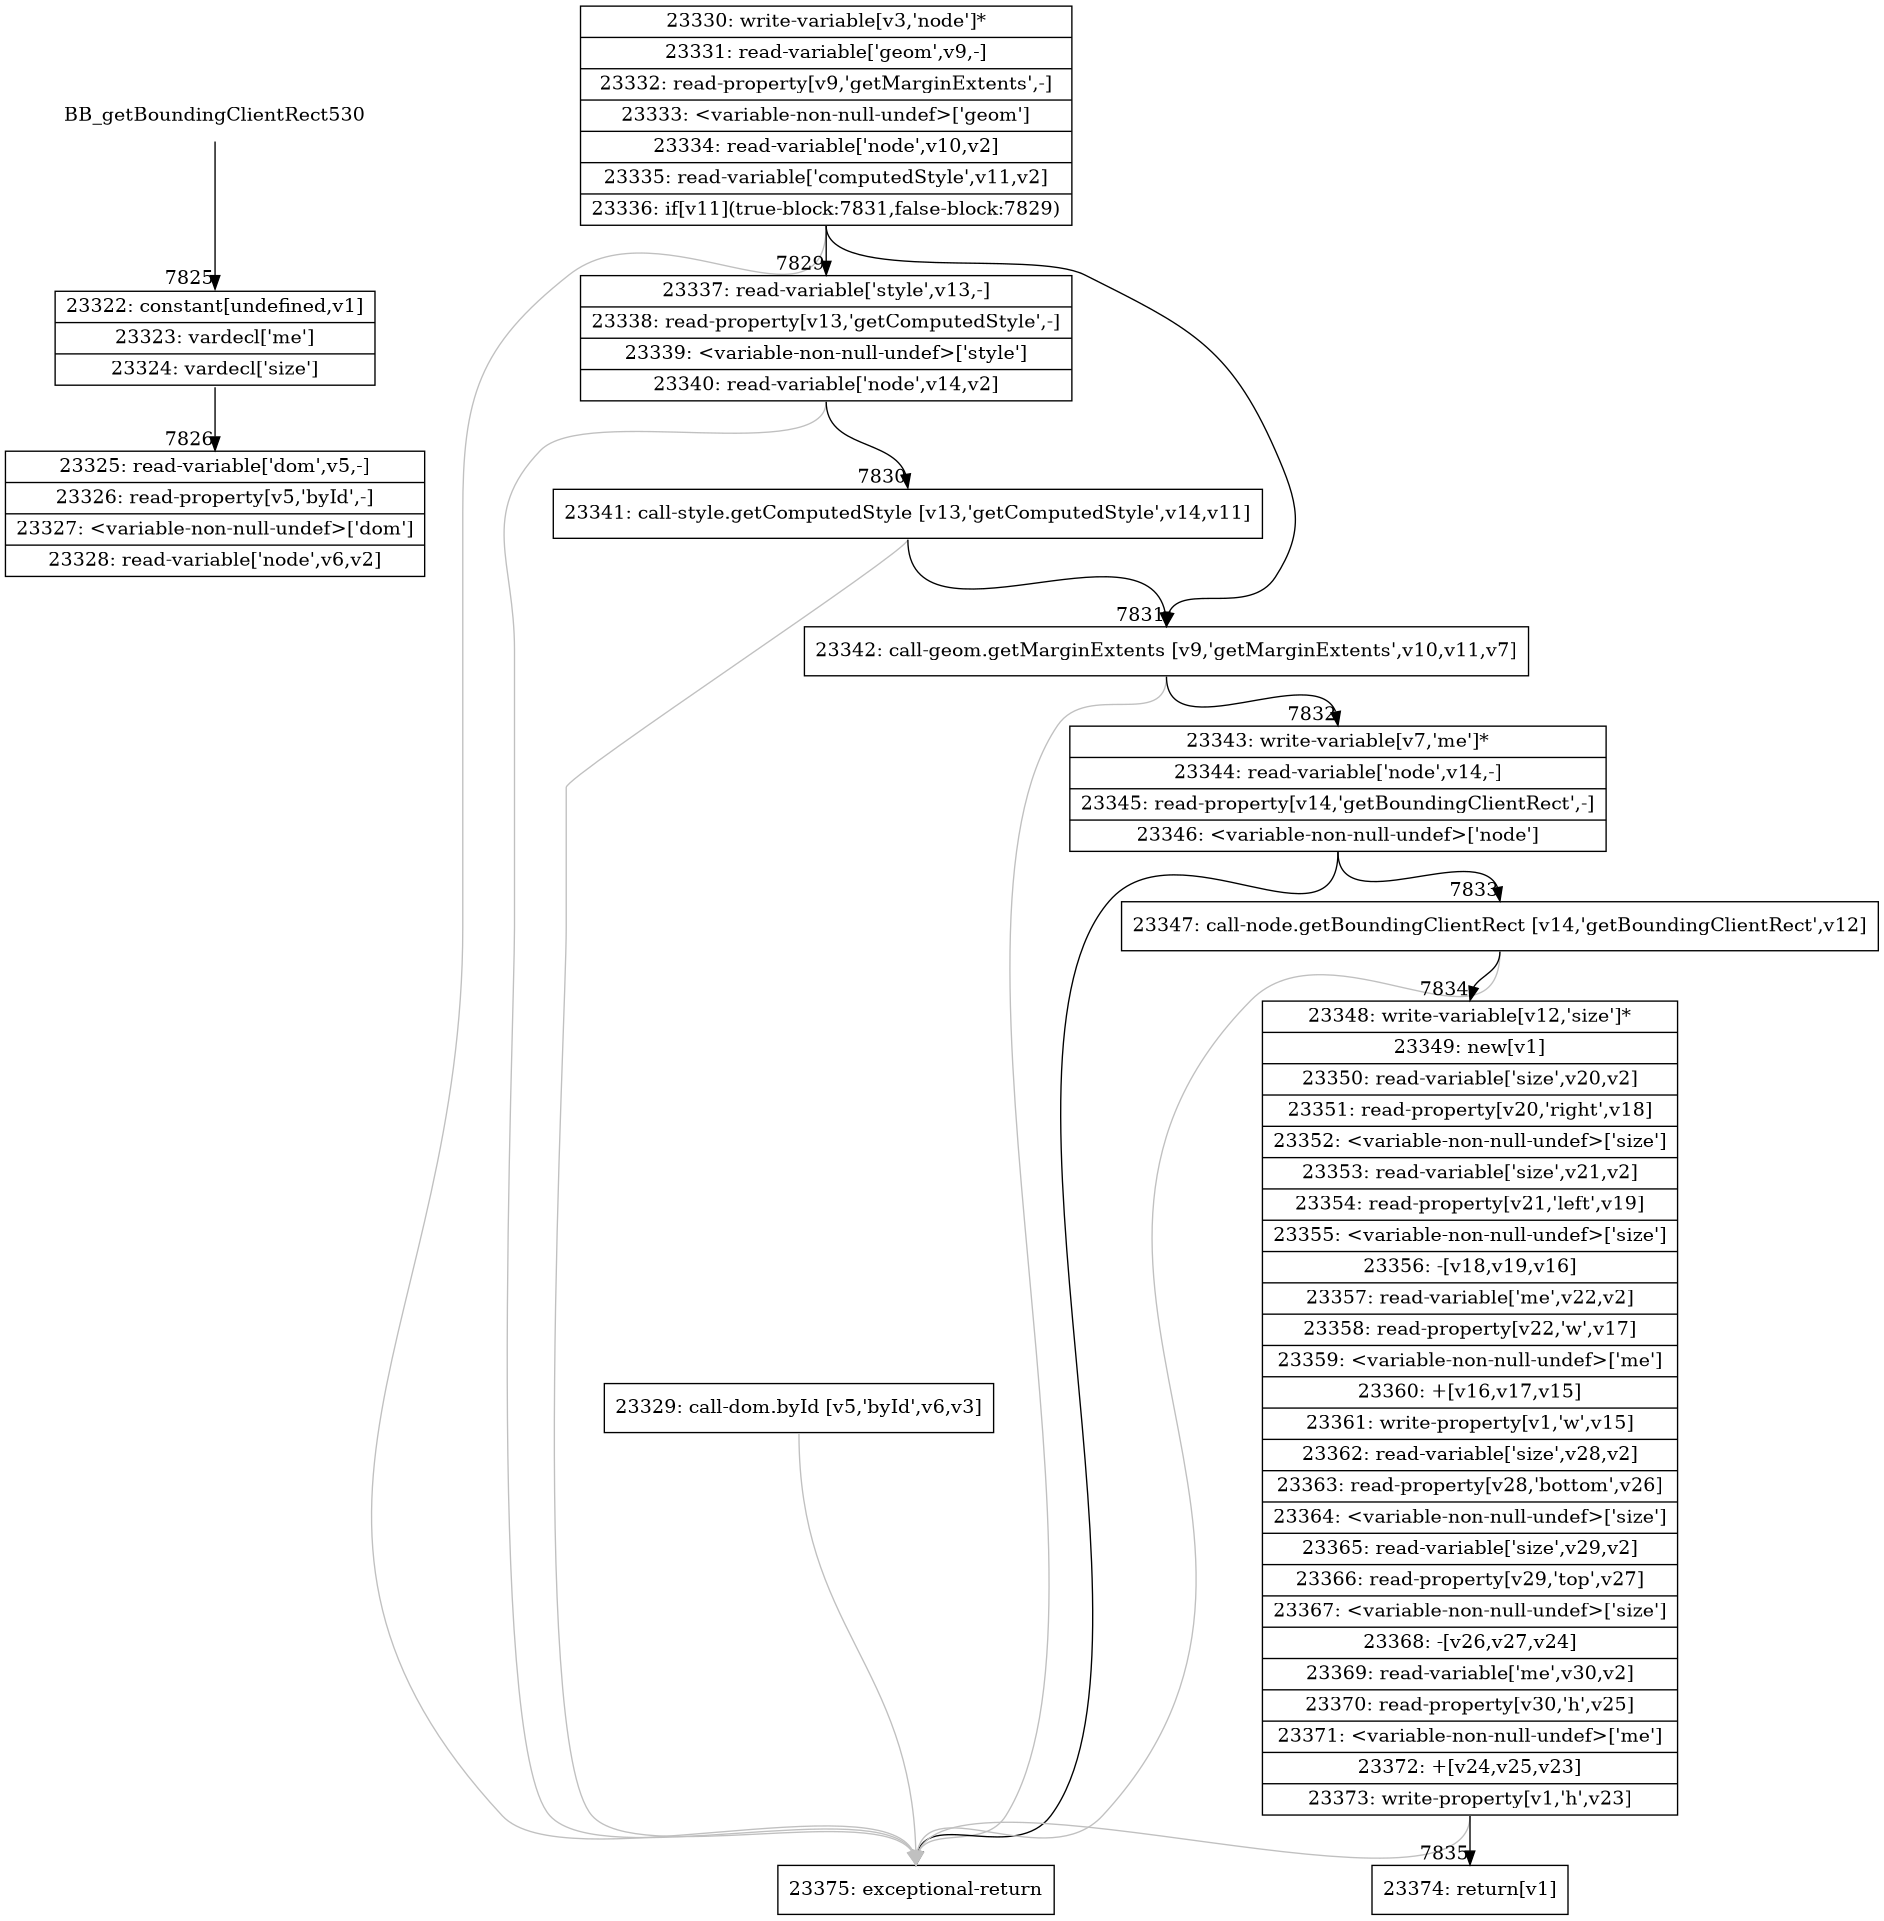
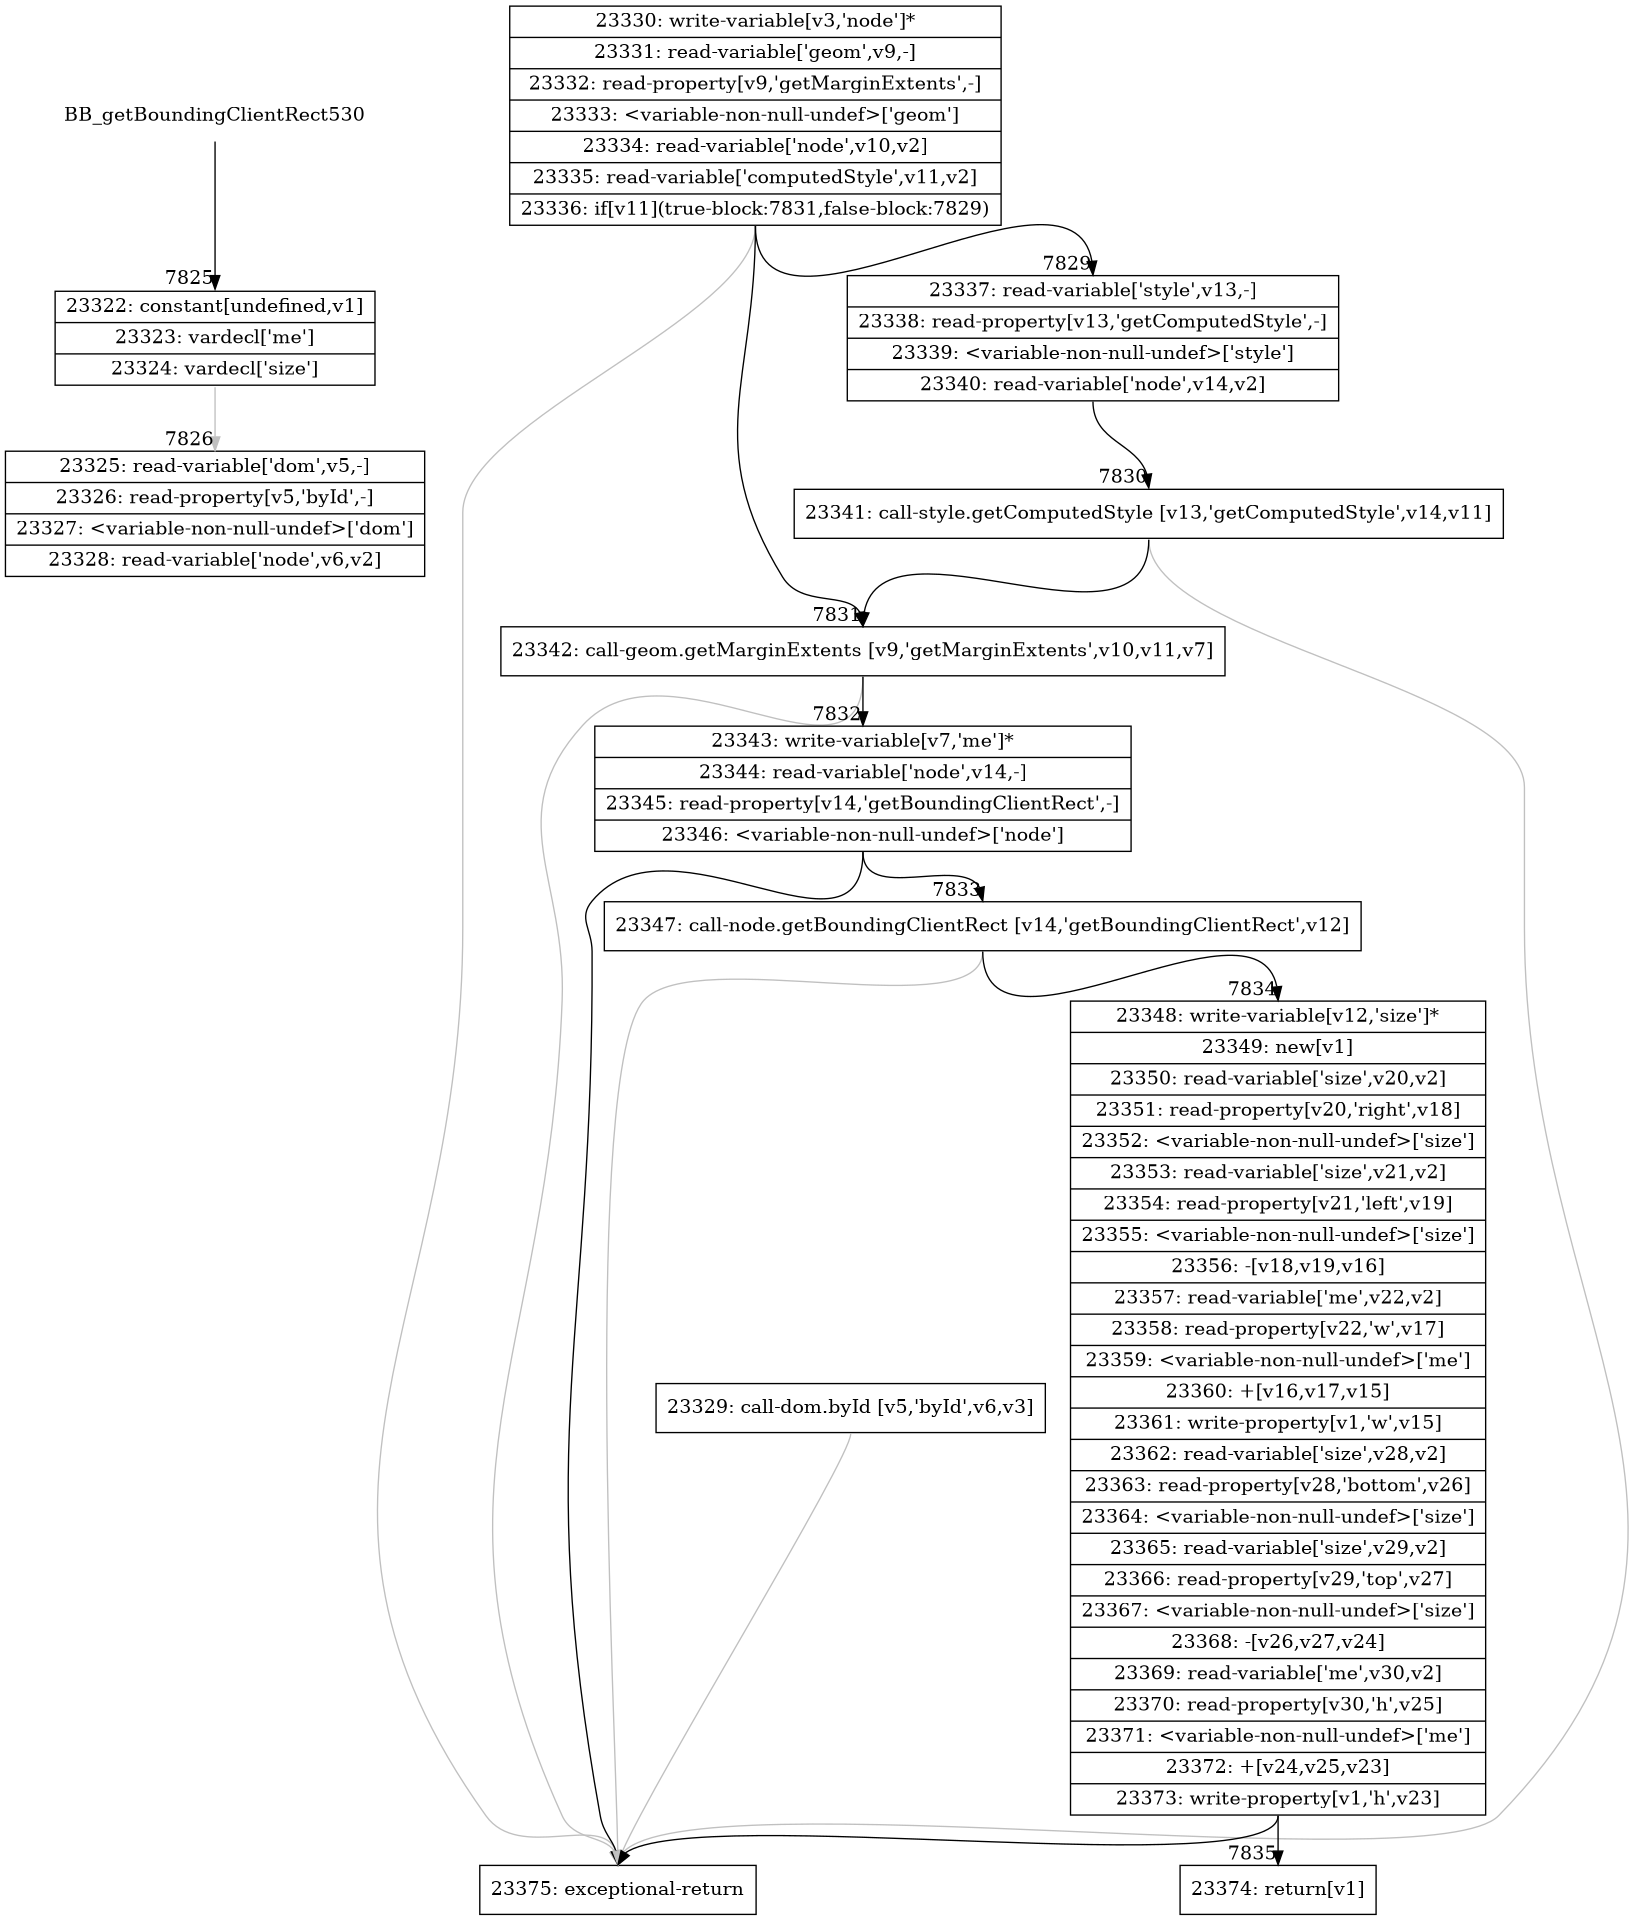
(215, 412) -> (215, 412)
(509, 1165) -> none
(1199, 1841) -> (954, 1840)
